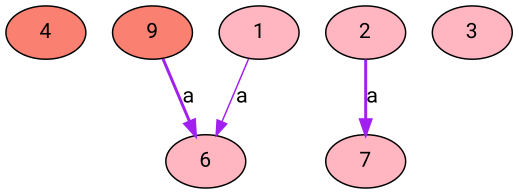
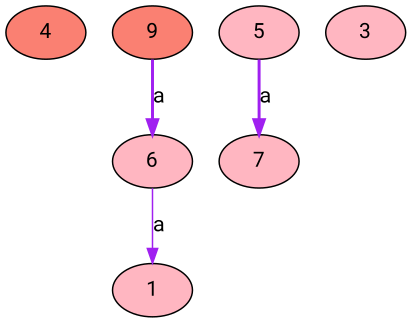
(366, 33) -> (259, 33)
(235, 90) -> (152, 218)
